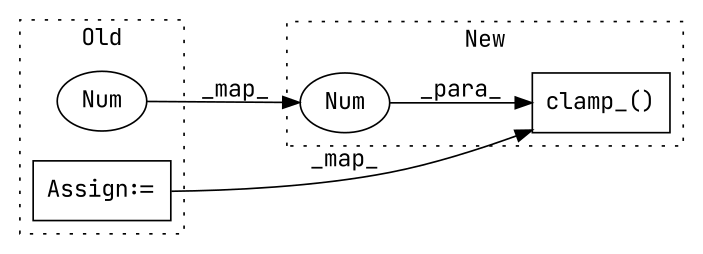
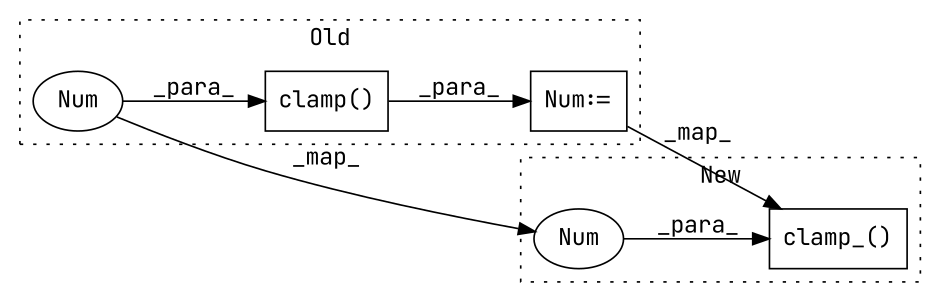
none -> (327, 101)
(102, 191) -> (579, 101)
